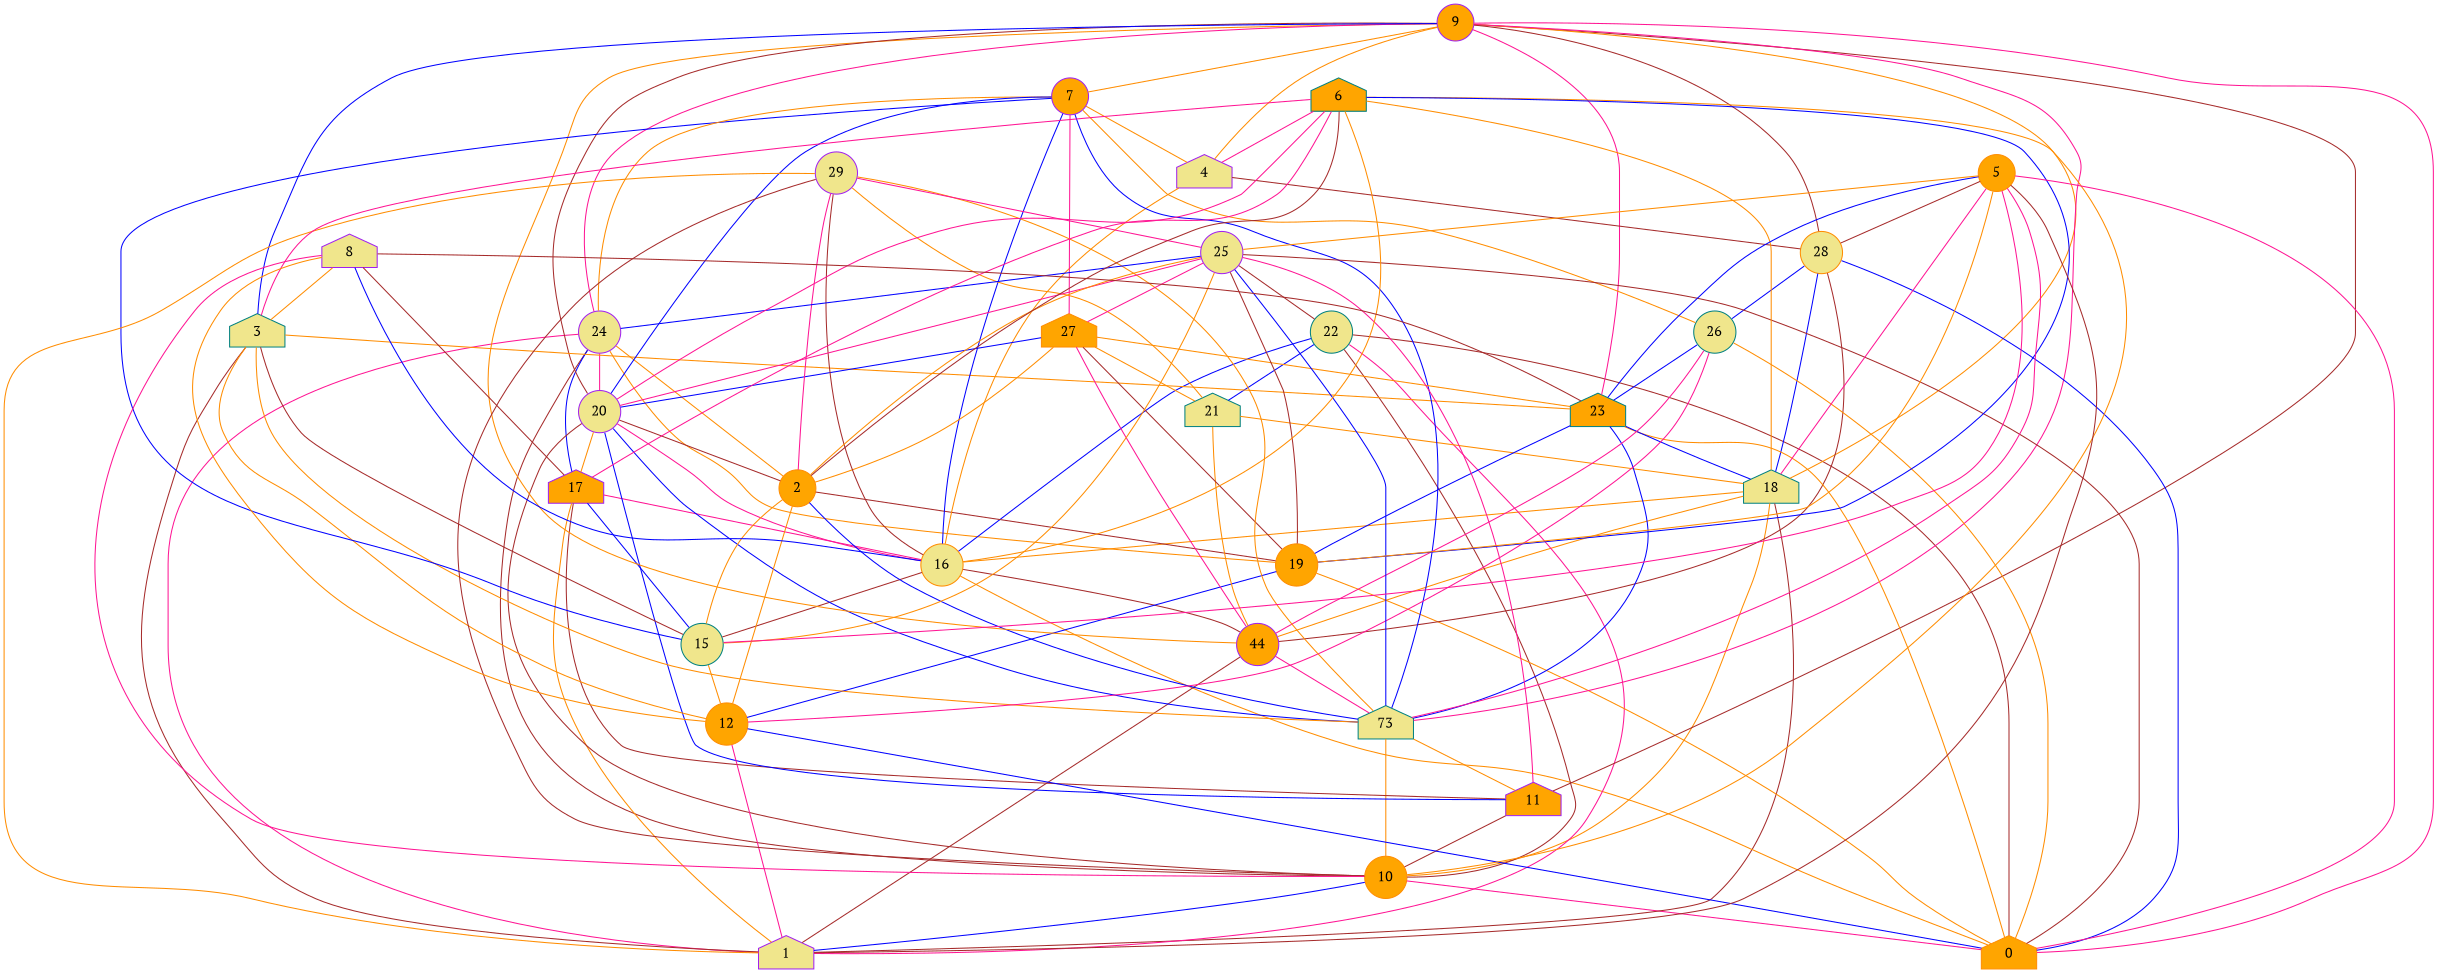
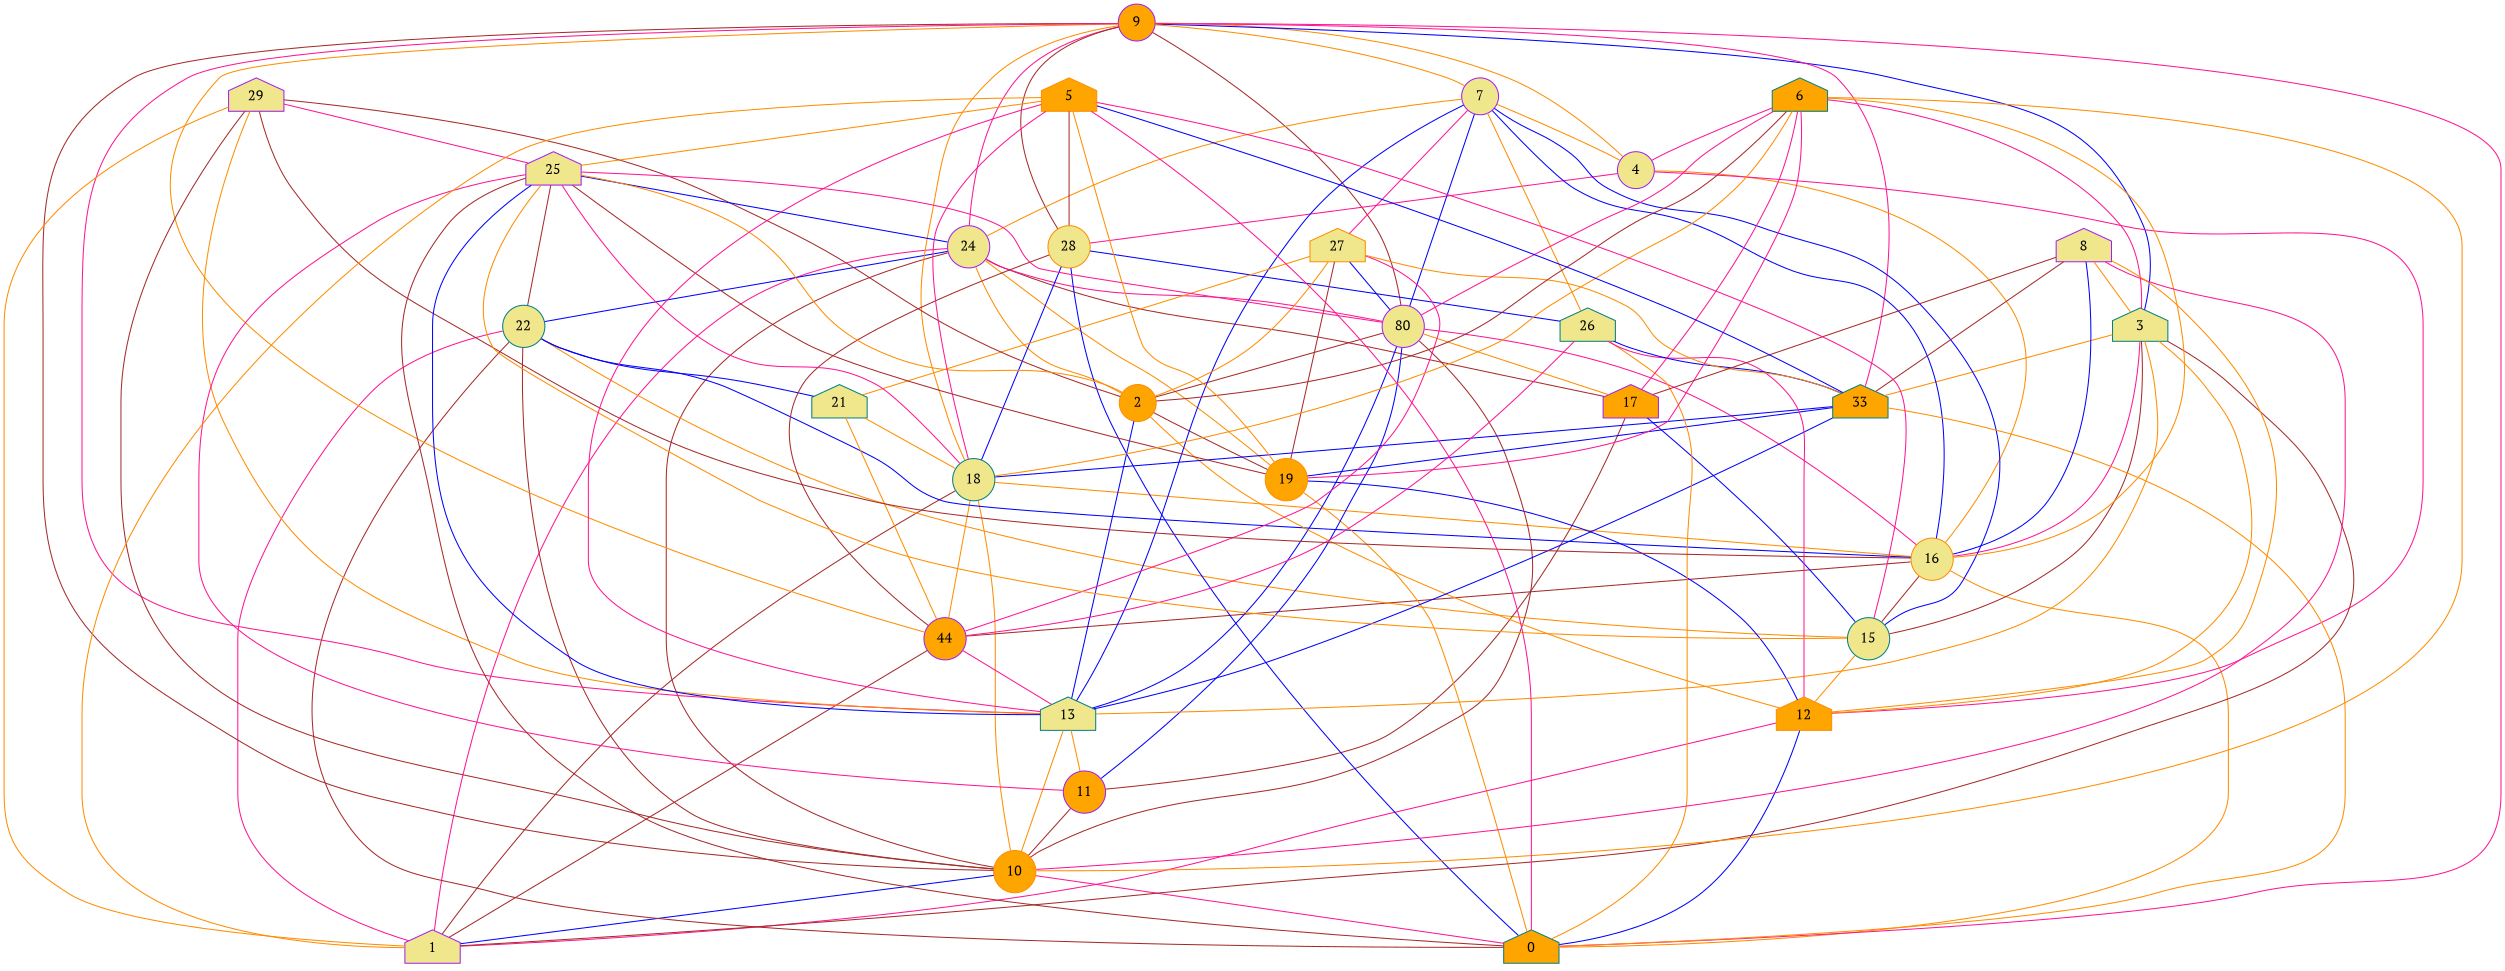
(1070, 96) -> (1480, 96)
(836, 173) -> (256, 96)
(1204, 173) -> (1636, 170)
(1997, 173) -> (1069, 96)
(1516, 213) -> (1354, 208)
(1222, 253) -> (554, 170)
(2355, 266) -> (43, 328)
none -> (746, 286)
(1031, 289) -> none
(1145, 292) -> (741, 359)
(2060, 306) -> (1700, 371)
(809, 331) -> (699, 189)
(1069, 332) -> (1338, 247)
(1715, 332) -> (1588, 326)
none -> (2423, 334)
(566, 409) -> (1294, 333)
(600, 412) -> (1403, 326)
(1598, 412) -> (1860, 403)
(1771, 488) -> (974, 480)
(763, 527) -> (2094, 492)
(732, 554) -> (1173, 571)
(727, 724) -> (1804, 715)
(1386, 724) -> (1068, 715)
(599, 766) -> none
(1533, 801) -> (1084, 792)
(1759, 890) -> (254, 364)
(2009, 954) -> (1531, 948)
